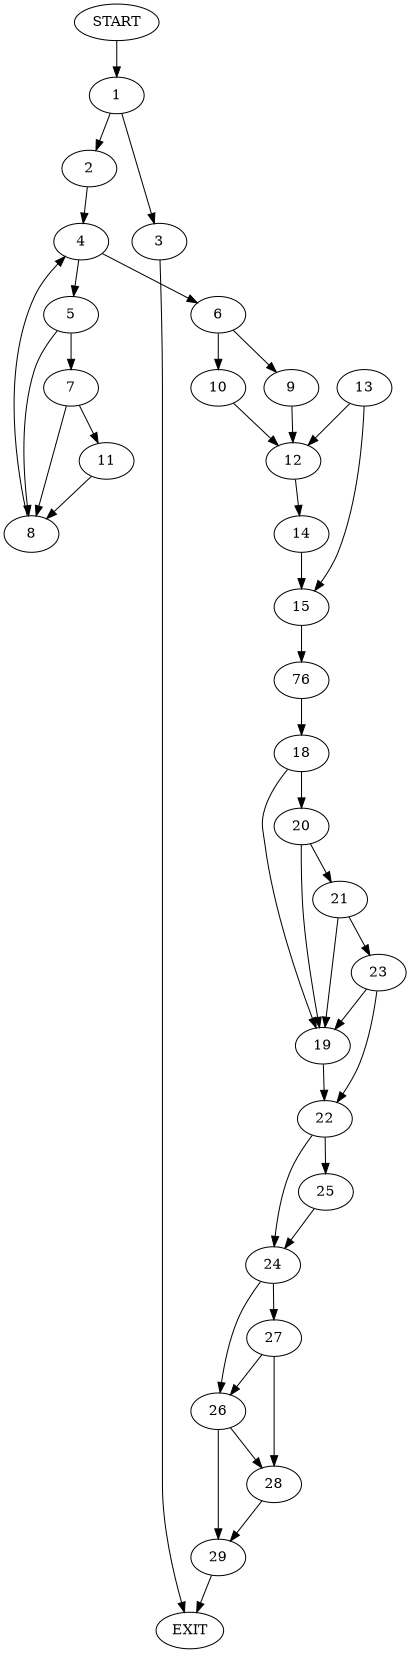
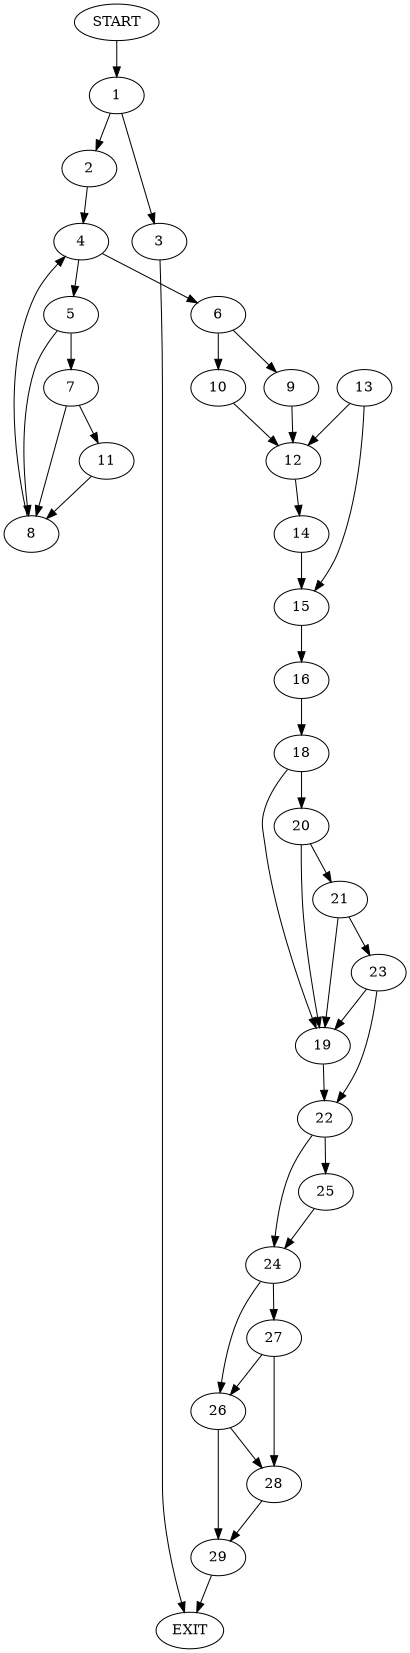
(302, 680) -> (302, 680)
